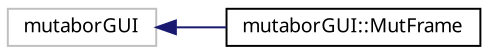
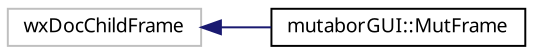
(82, 27) -> (104, 27)
